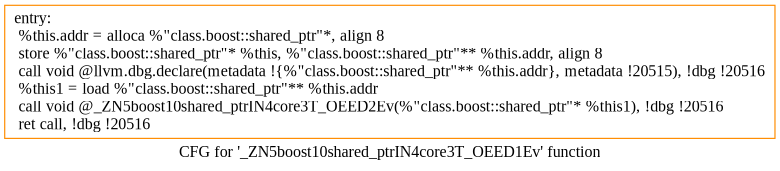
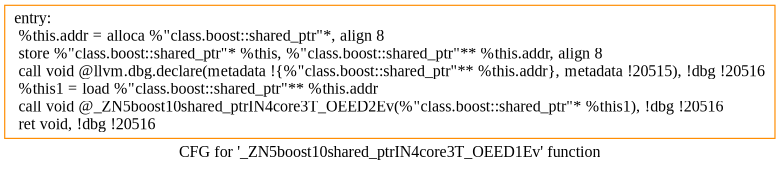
(82, 124) -> (85, 124)
